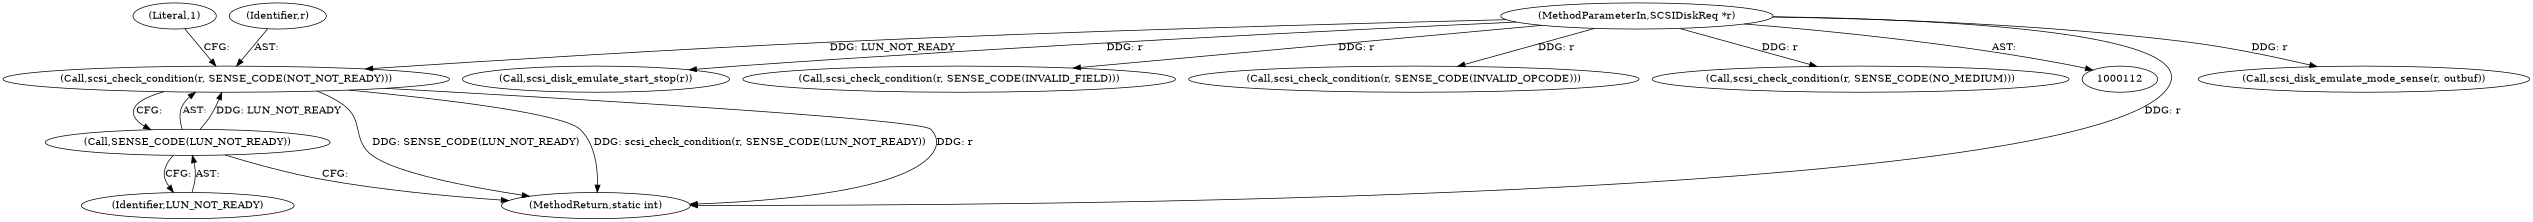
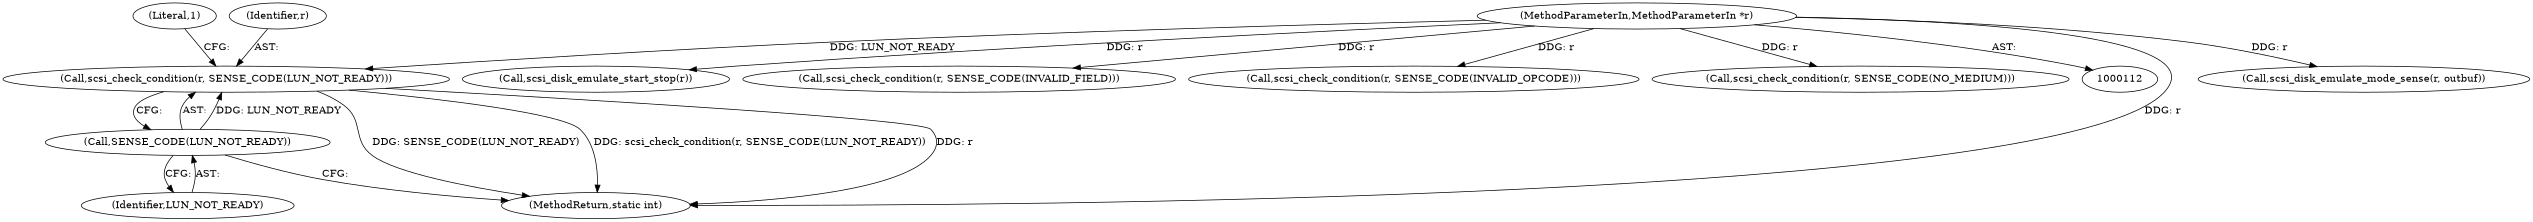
(1637, 16) -> (1637, 16)
(226, 79) -> (226, 79)
